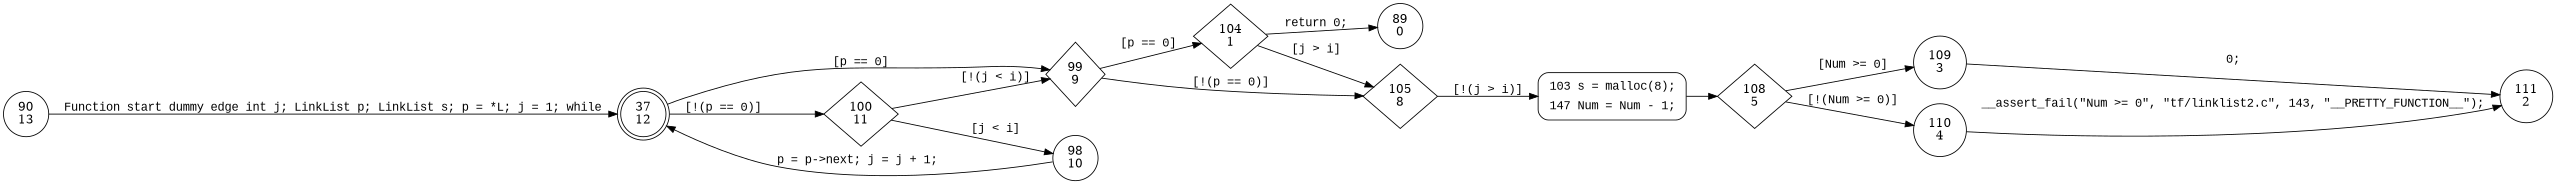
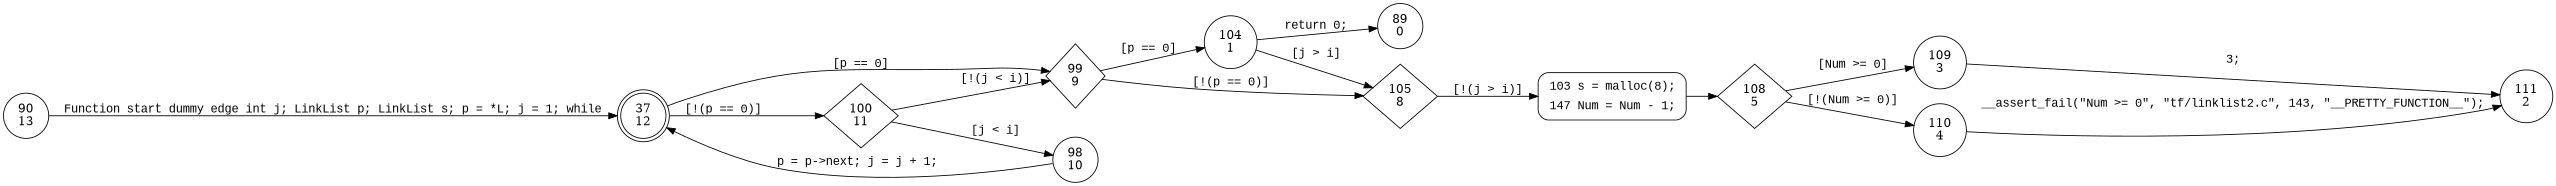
(1231, 36) -> (1231, 42)
(2233, 60) -> (2233, 60)
